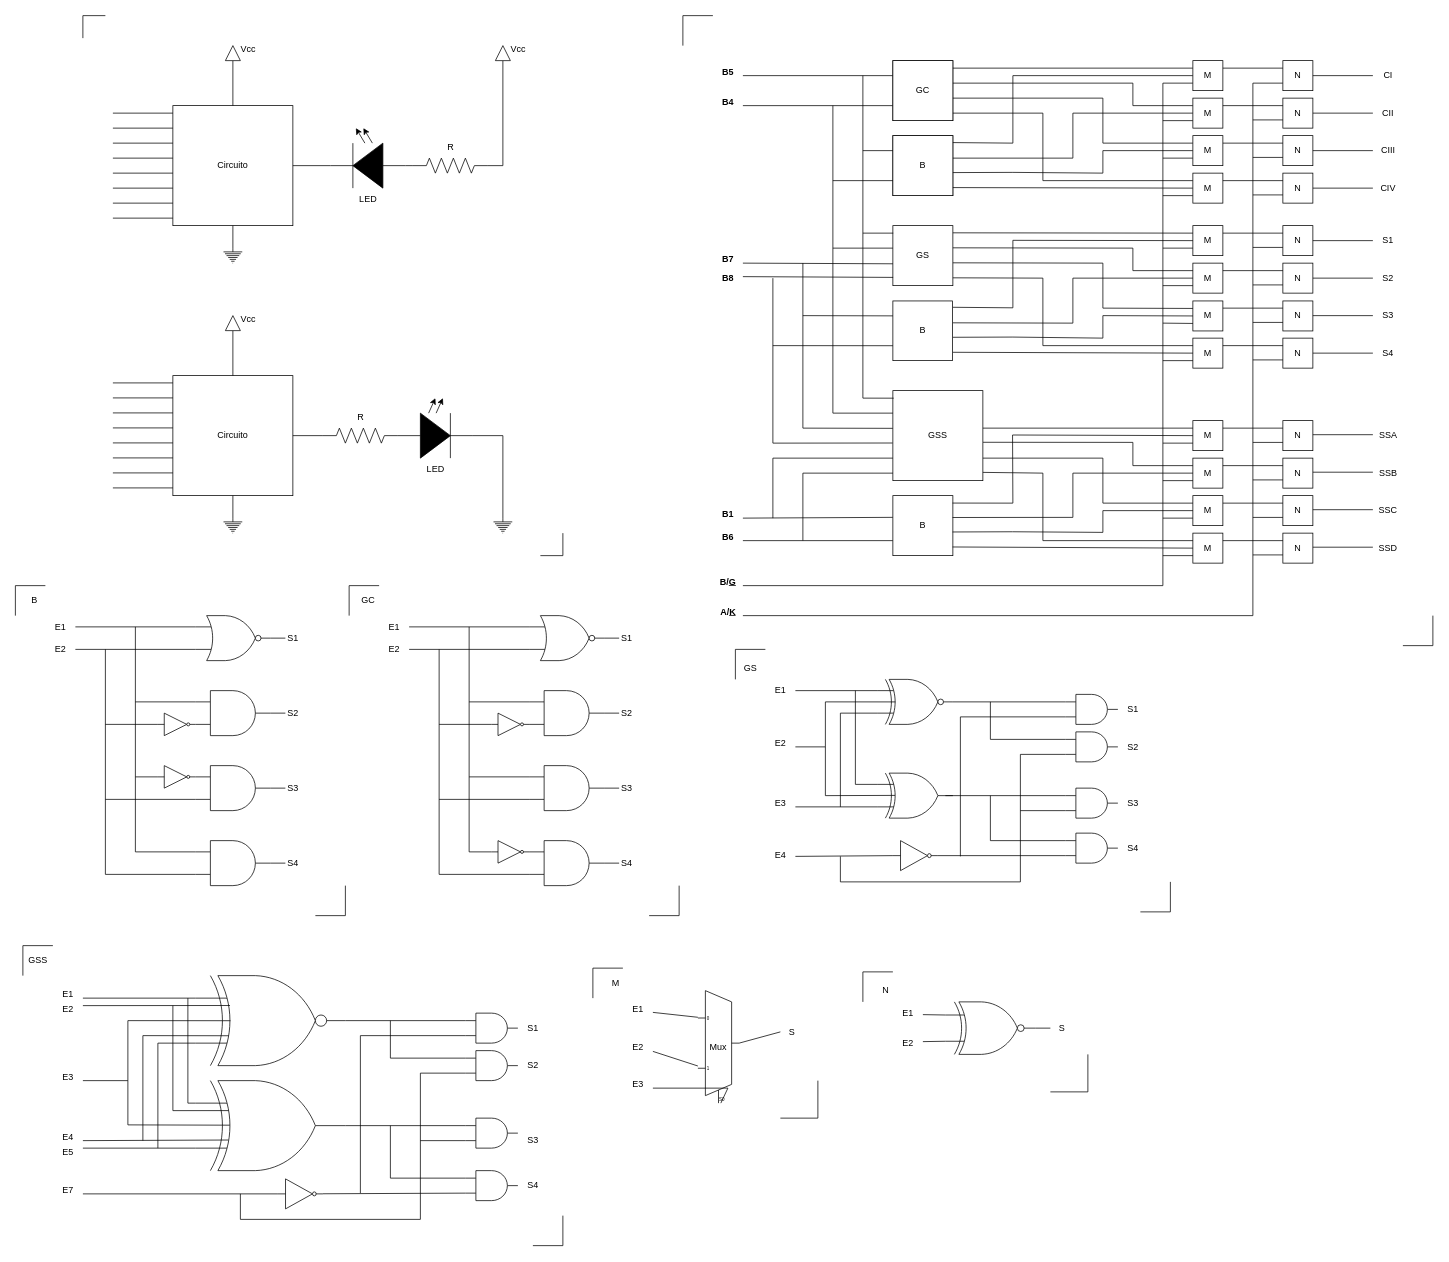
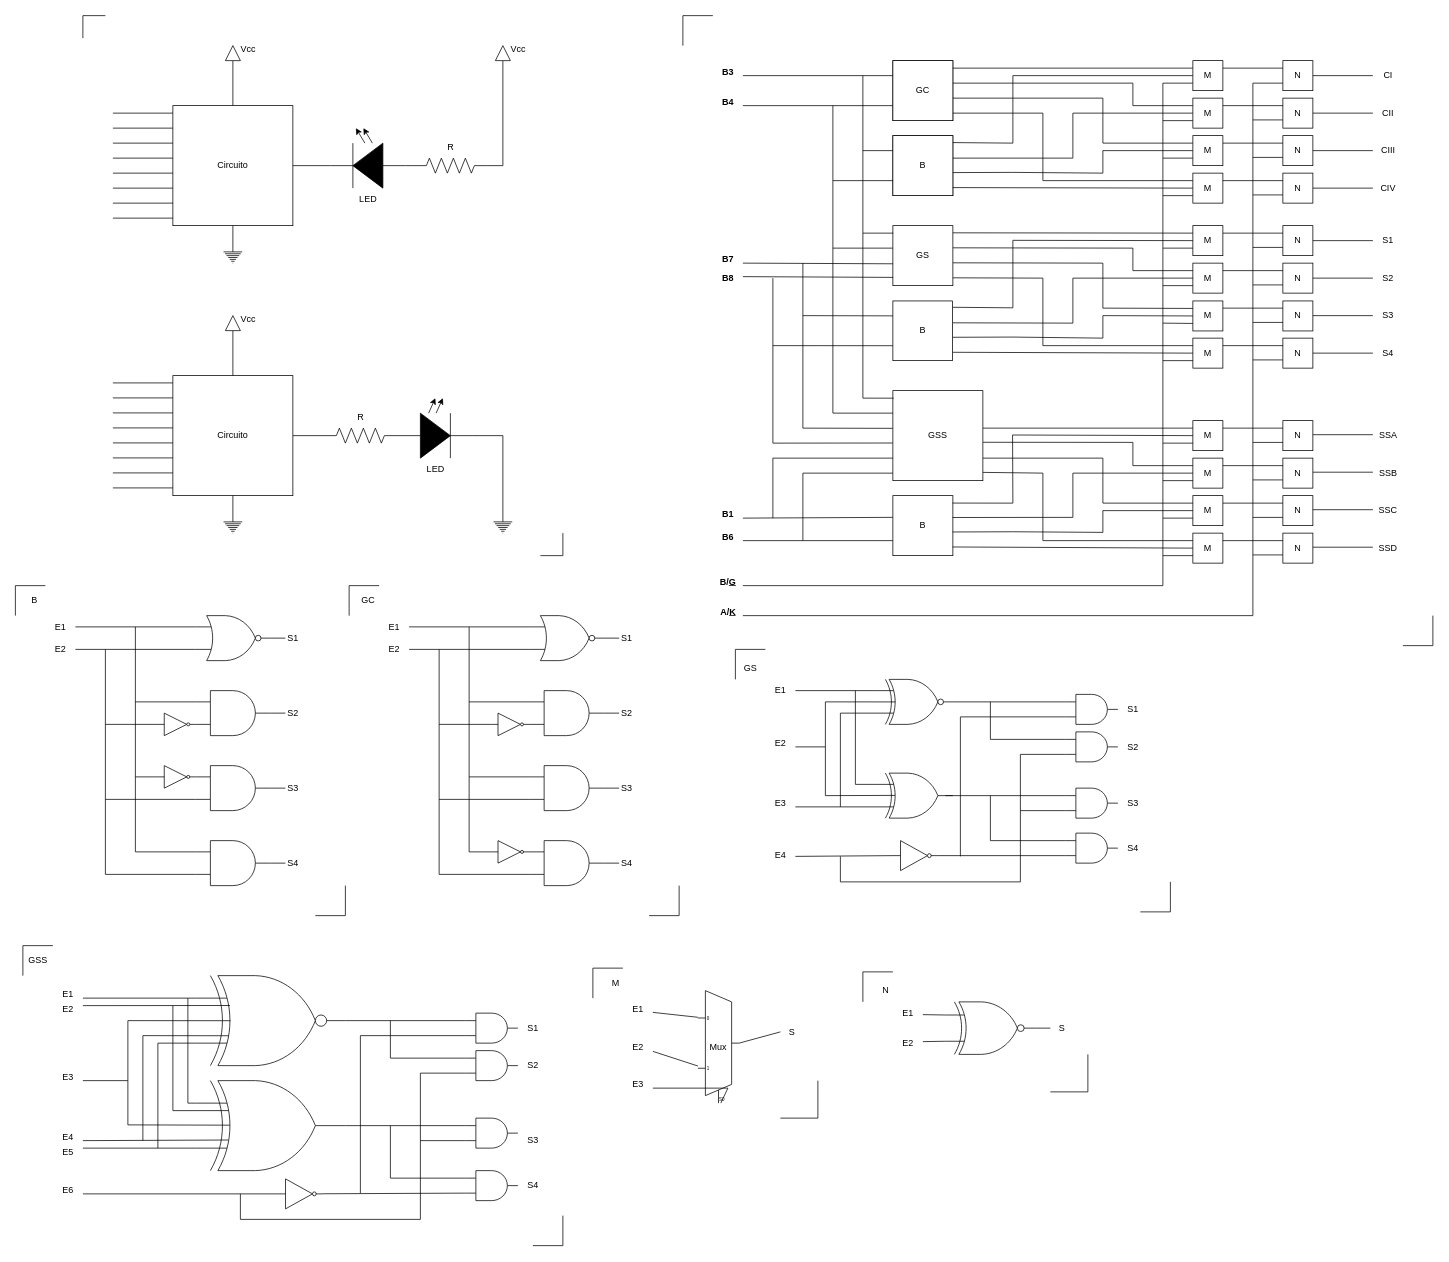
(728, 72) -> (728, 72)
(68, 1190) -> (68, 1190)
